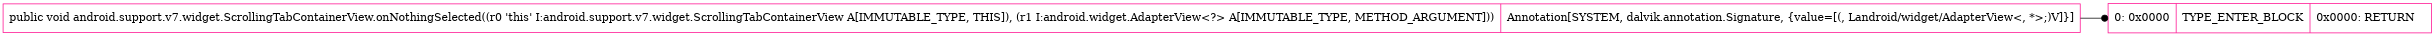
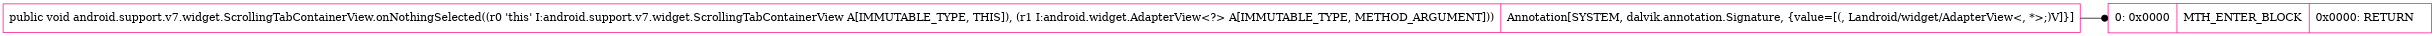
(2243, 18) -> (2243, 18)
